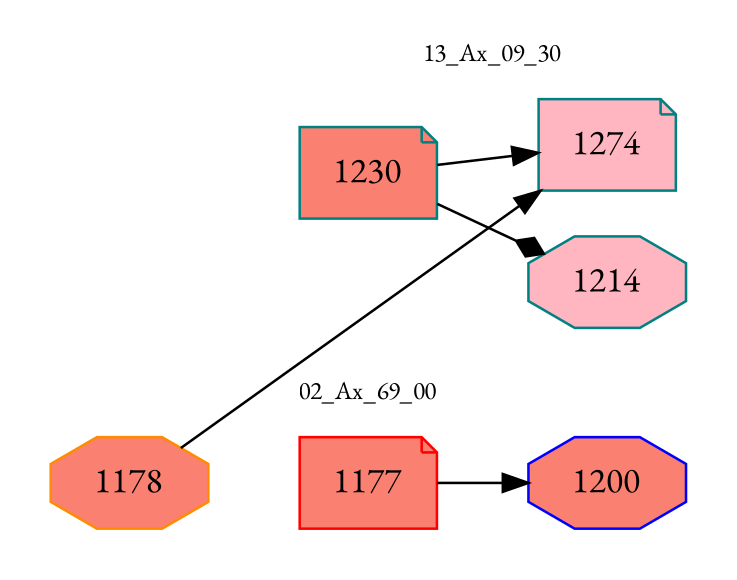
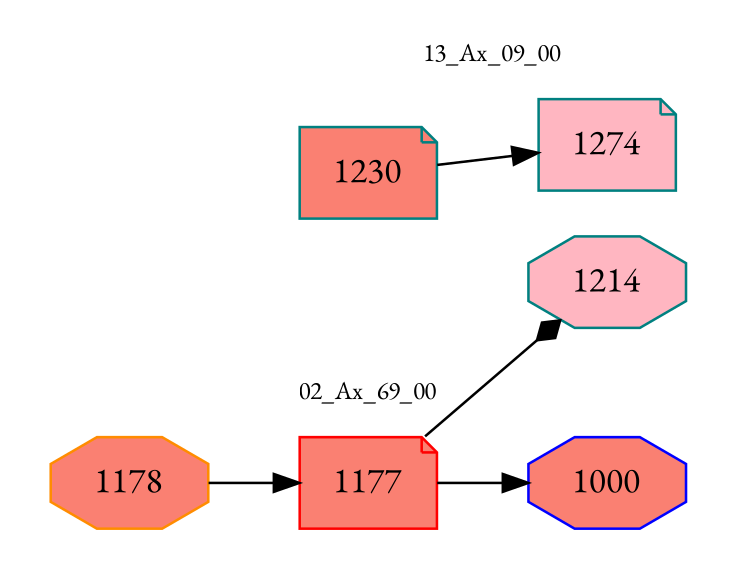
(493, 55) -> (493, 55)
(472, 220) -> (481, 388)
(350, 327) -> (241, 483)
(607, 483) -> (607, 483)
